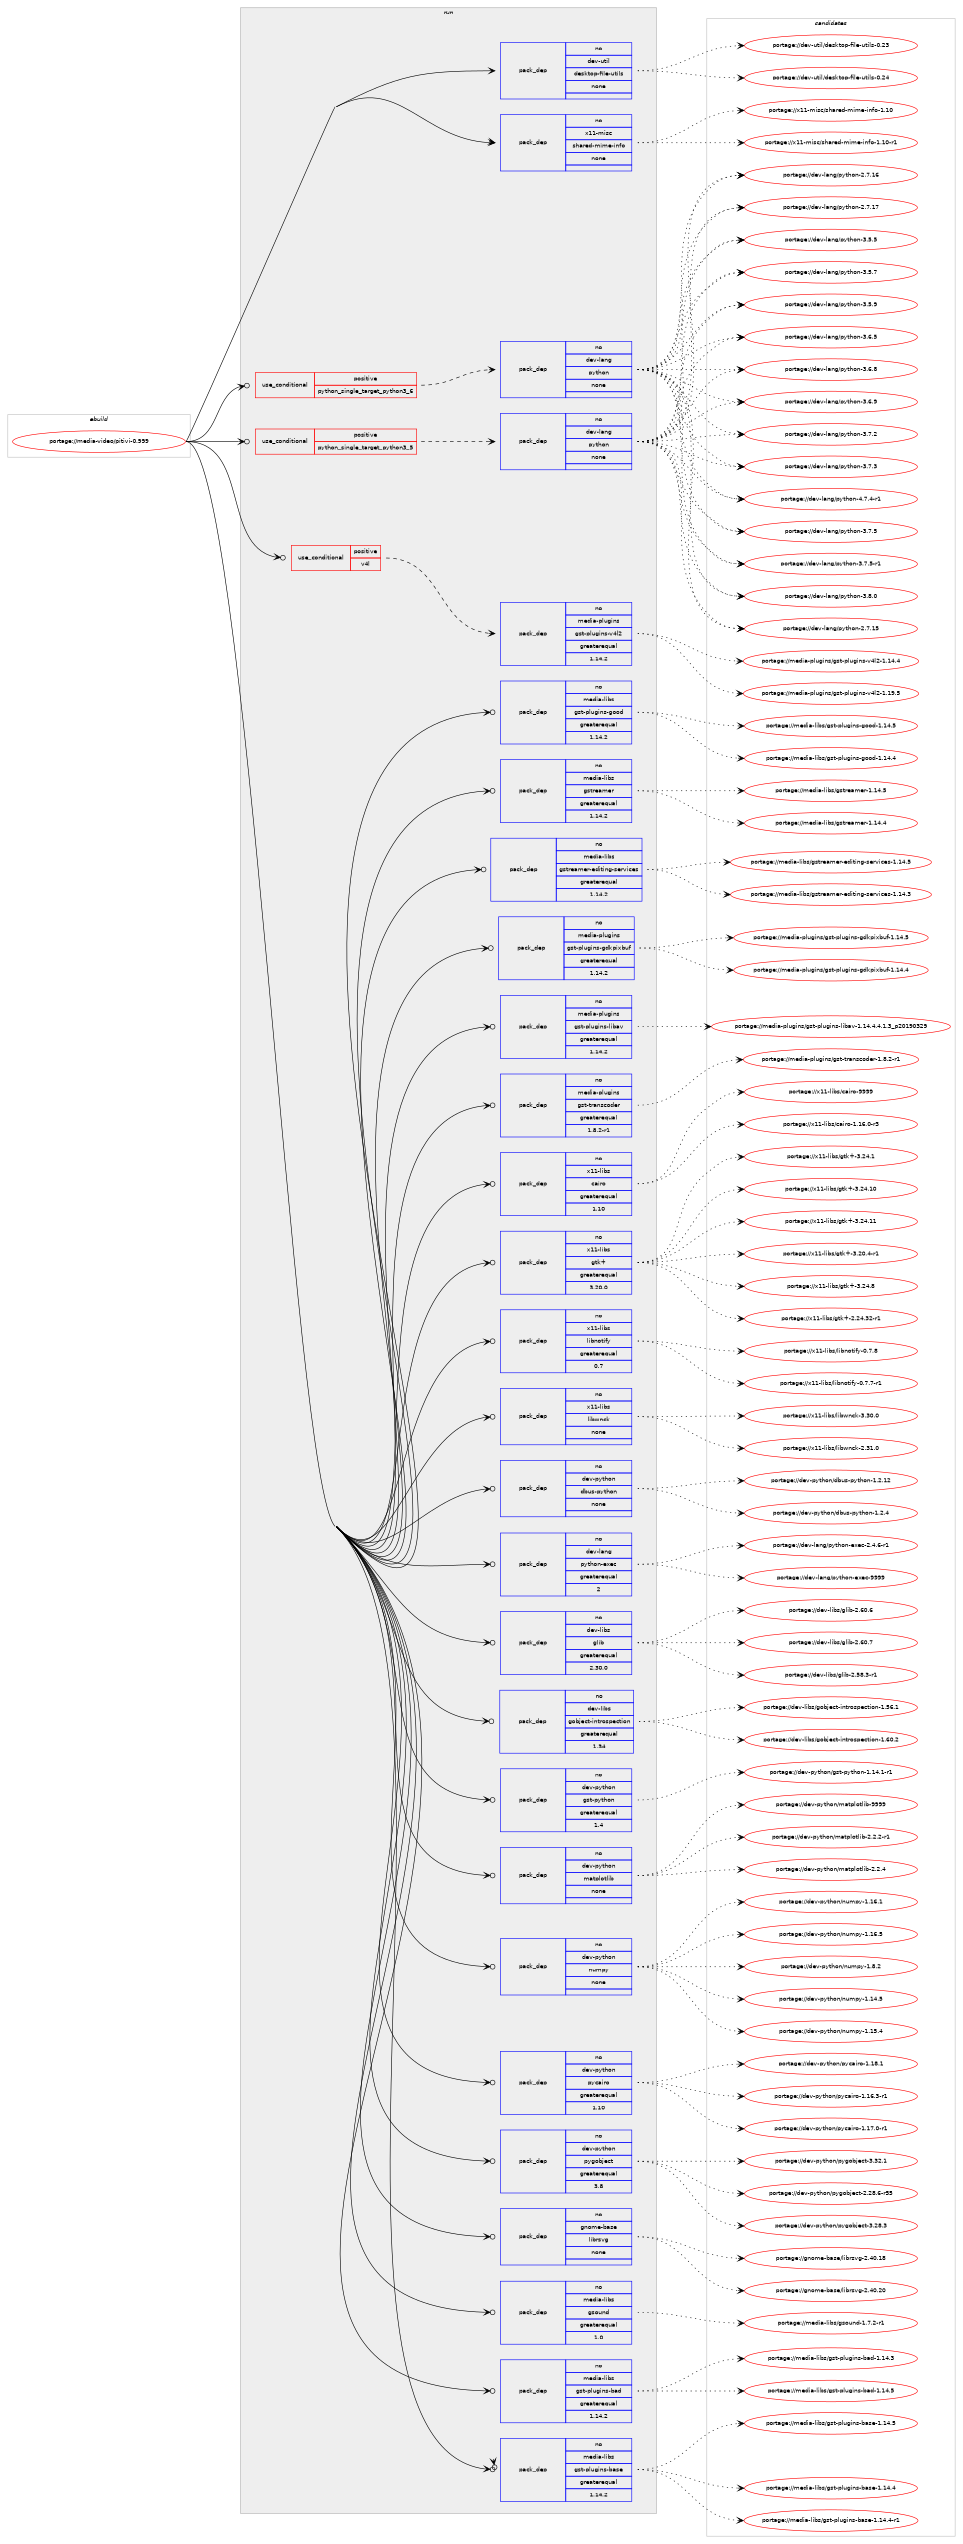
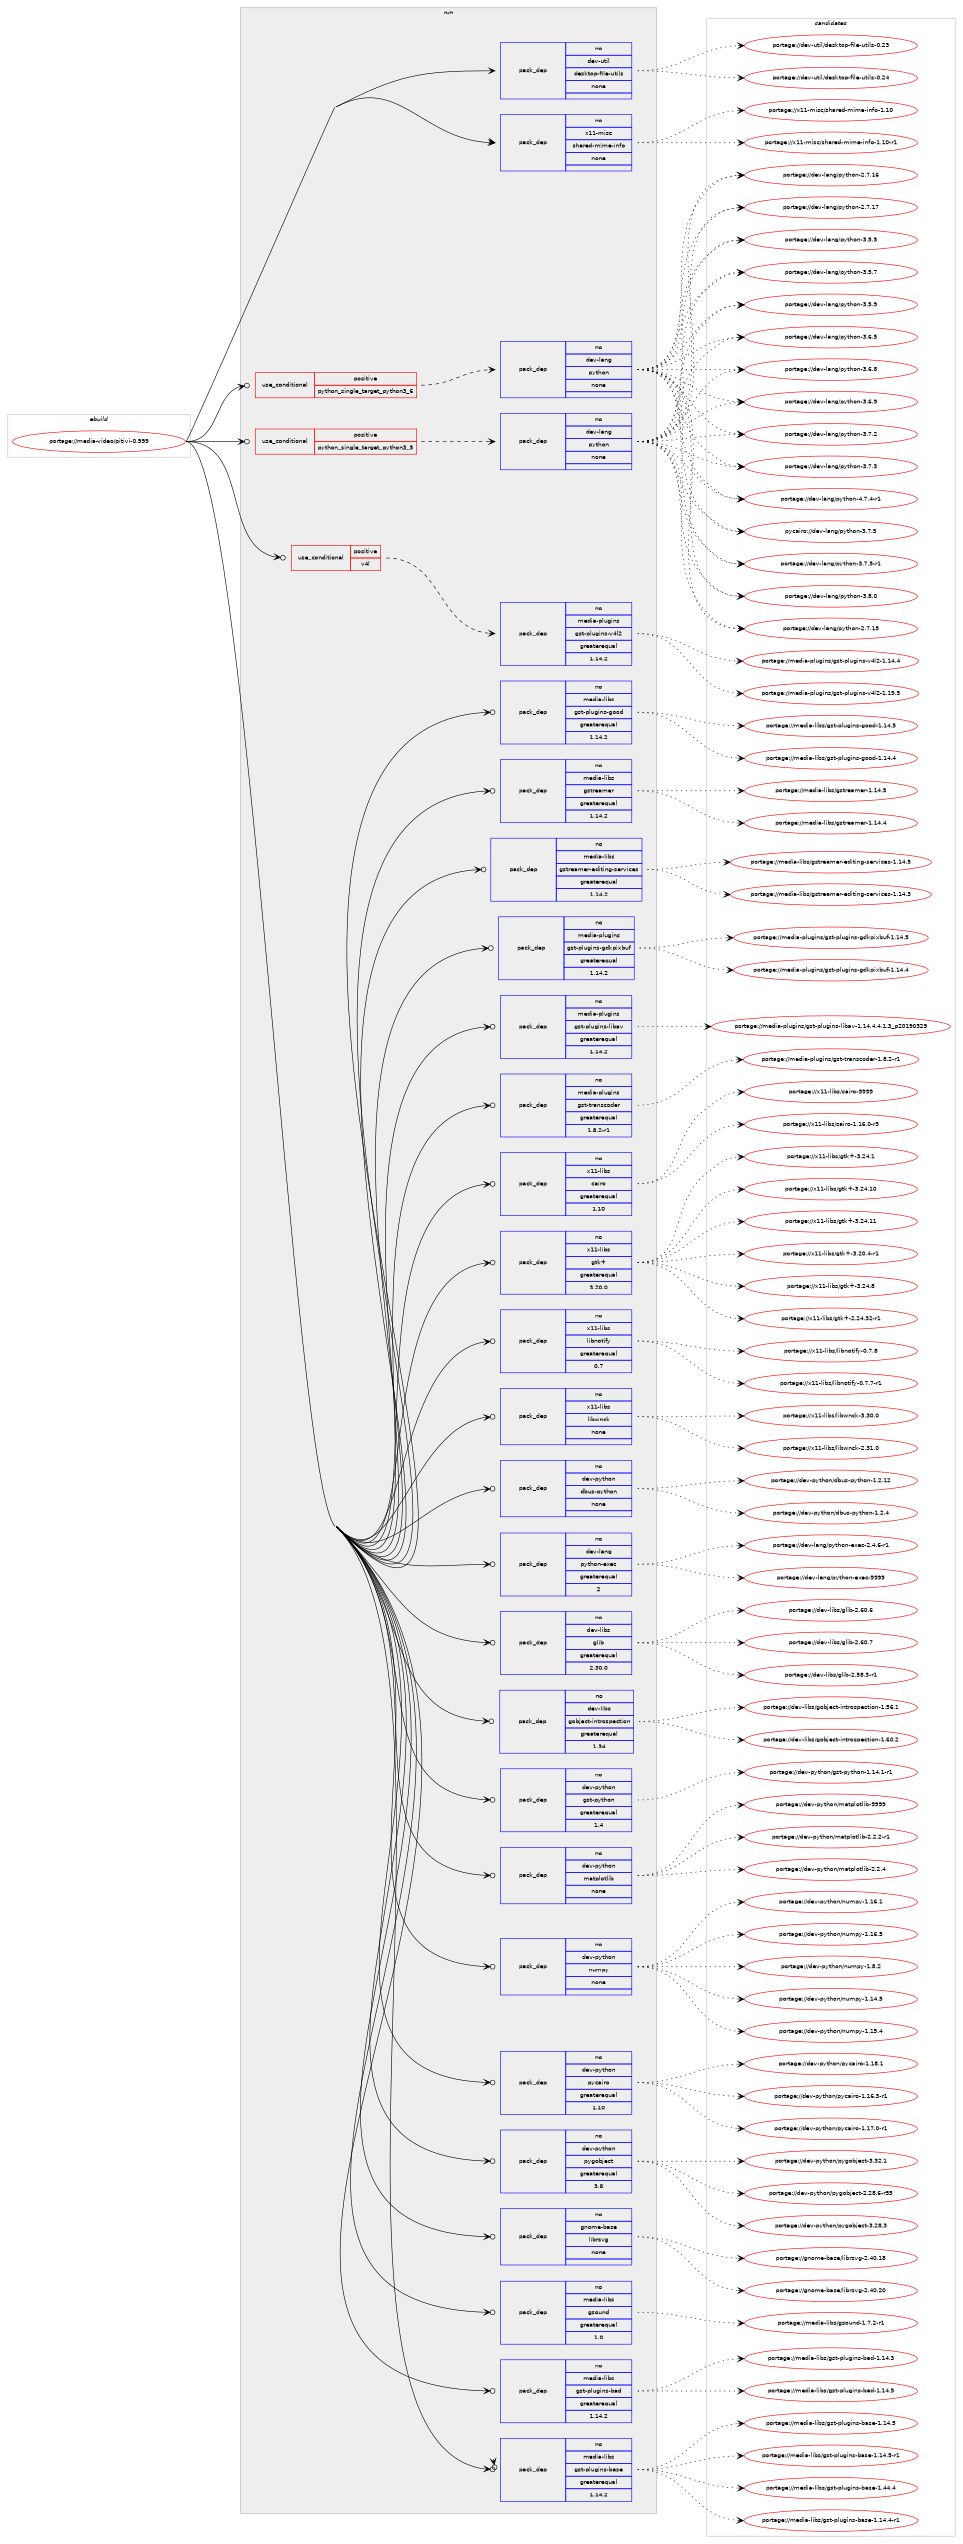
(831, 532) -> (831, 532)
none -> (831, 2456)
(831, 2488) -> (831, 2488)
